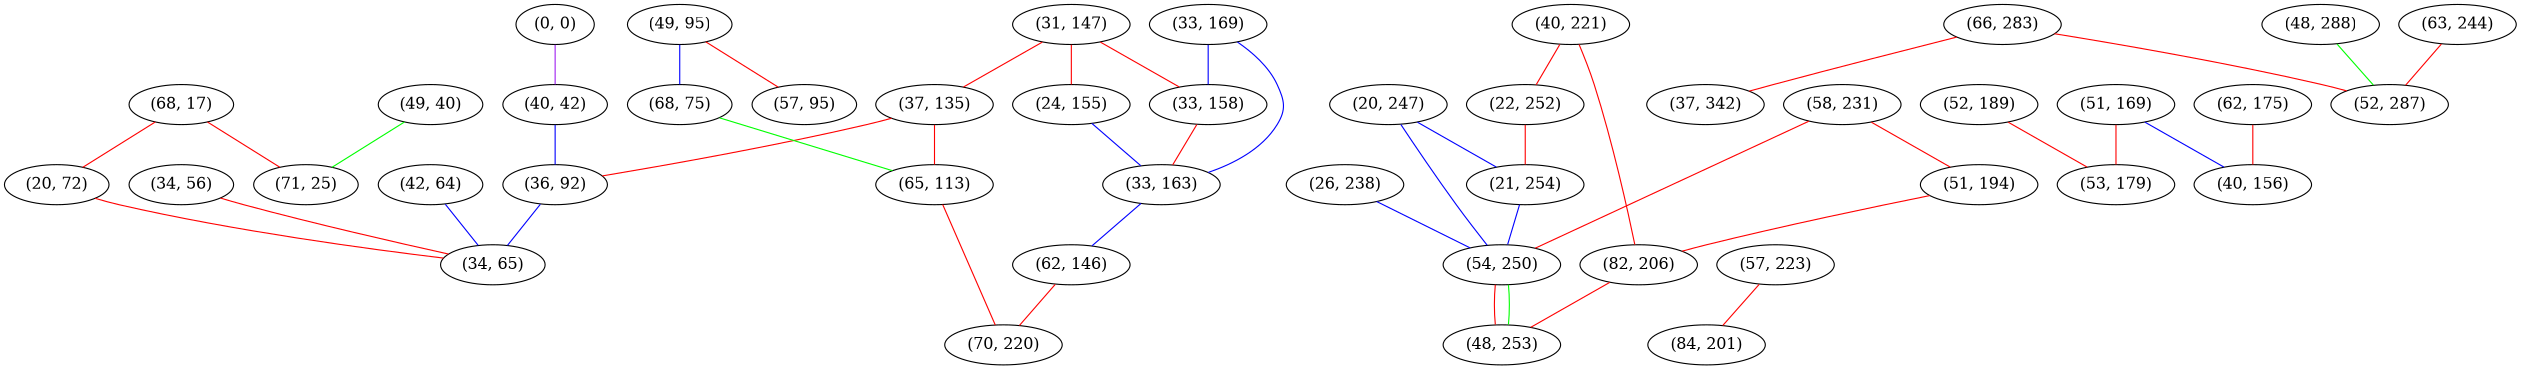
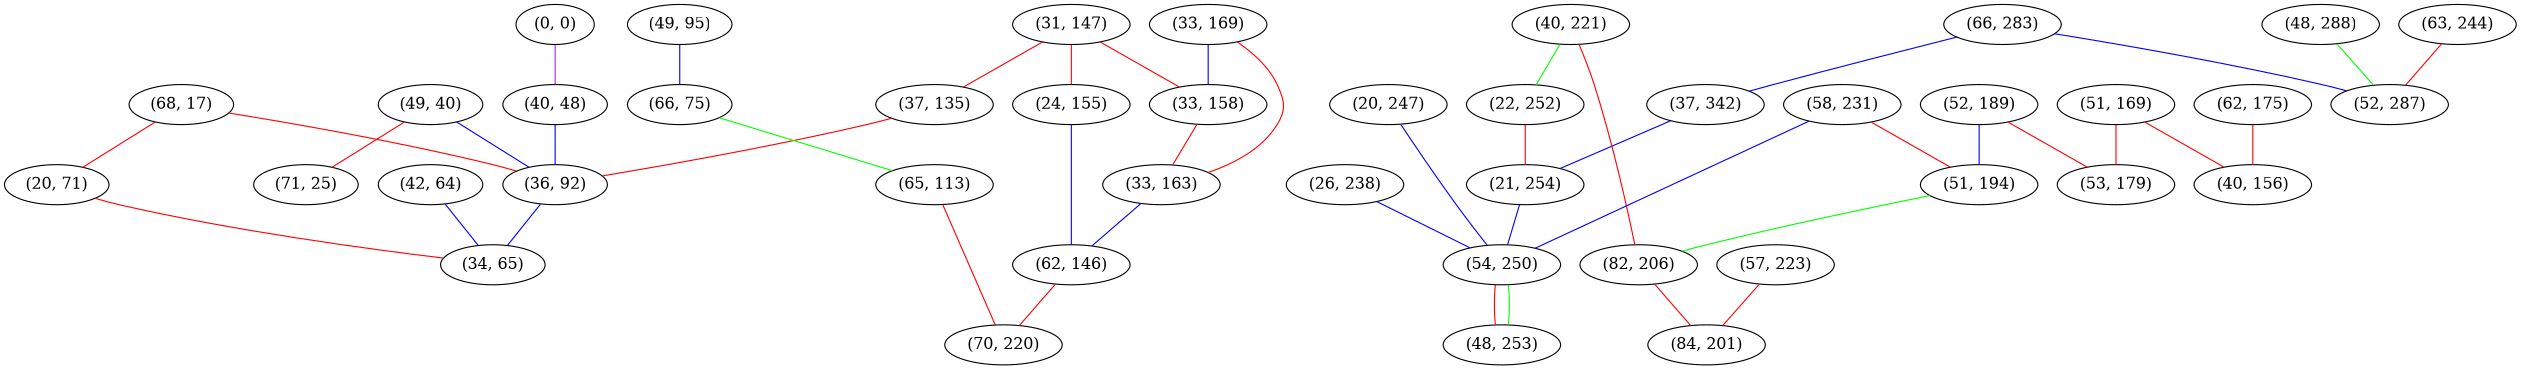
(2201, 59) -> (2201, 59)
(1853, 64) -> (1853, 64)
(1548, 65) -> (1548, 65)
(555, 105) -> (555, 105)
(680, 105) -> (680, 105)
(804, 105) -> none
(1281, 118) -> (1281, 118)
(244, 145) -> (366, 137)
(368, 145) -> (368, 145)
none -> (493, 145)
(934, 145) -> none
(1116, 145) -> (1071, 185)
(1457, 145) -> (1618, 143)
none -> (1979, 145)
(2184, 145) -> (2184, 145)
(57, 185) -> (57, 185)
(181, 185) -> none
(1672, 185) -> (1672, 185)
(1806, 222) -> (1806, 222)
(1570, 305) -> (1673, 305)
